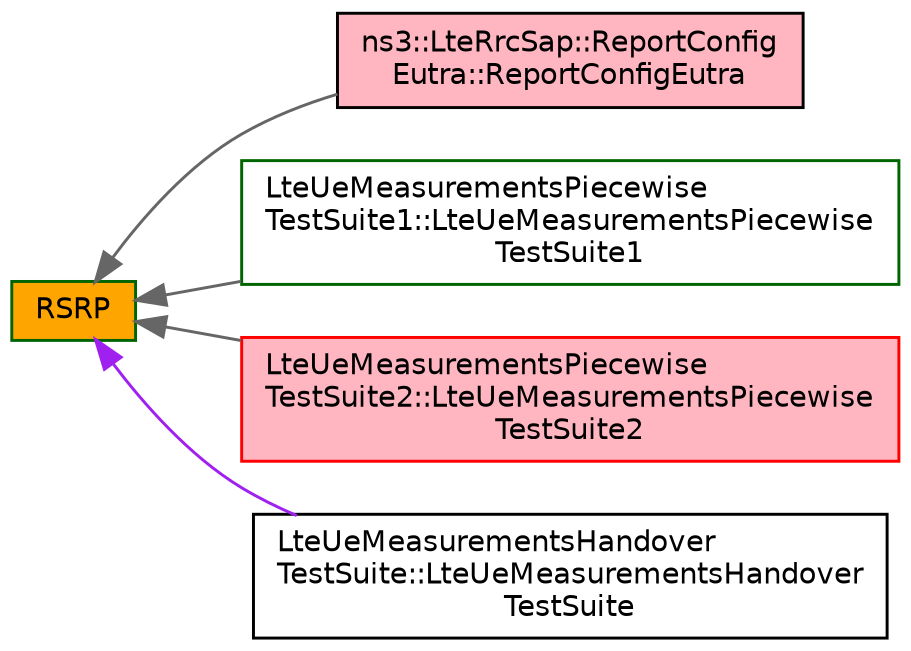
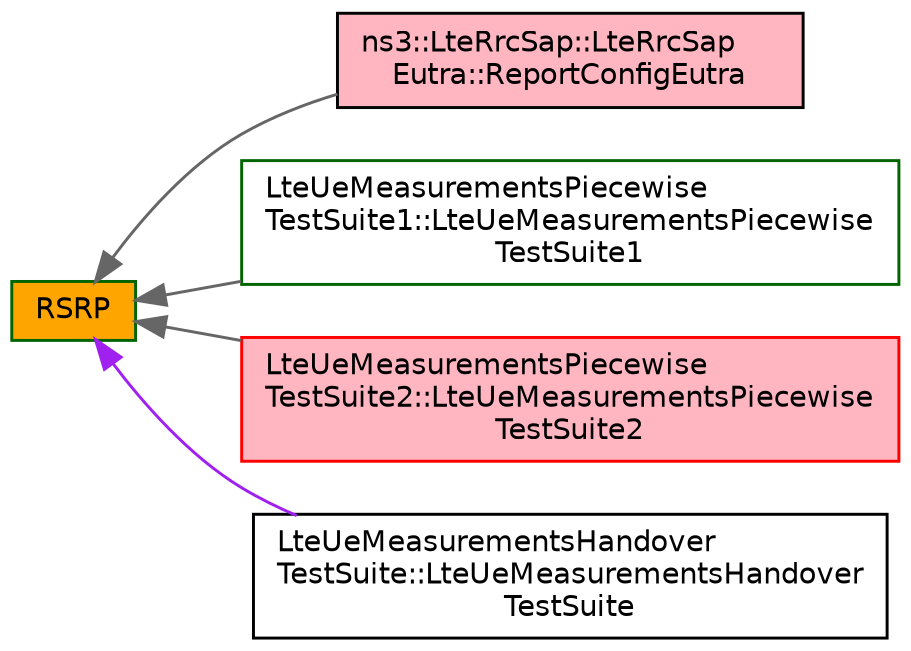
(570, 60) -> (570, 60)
